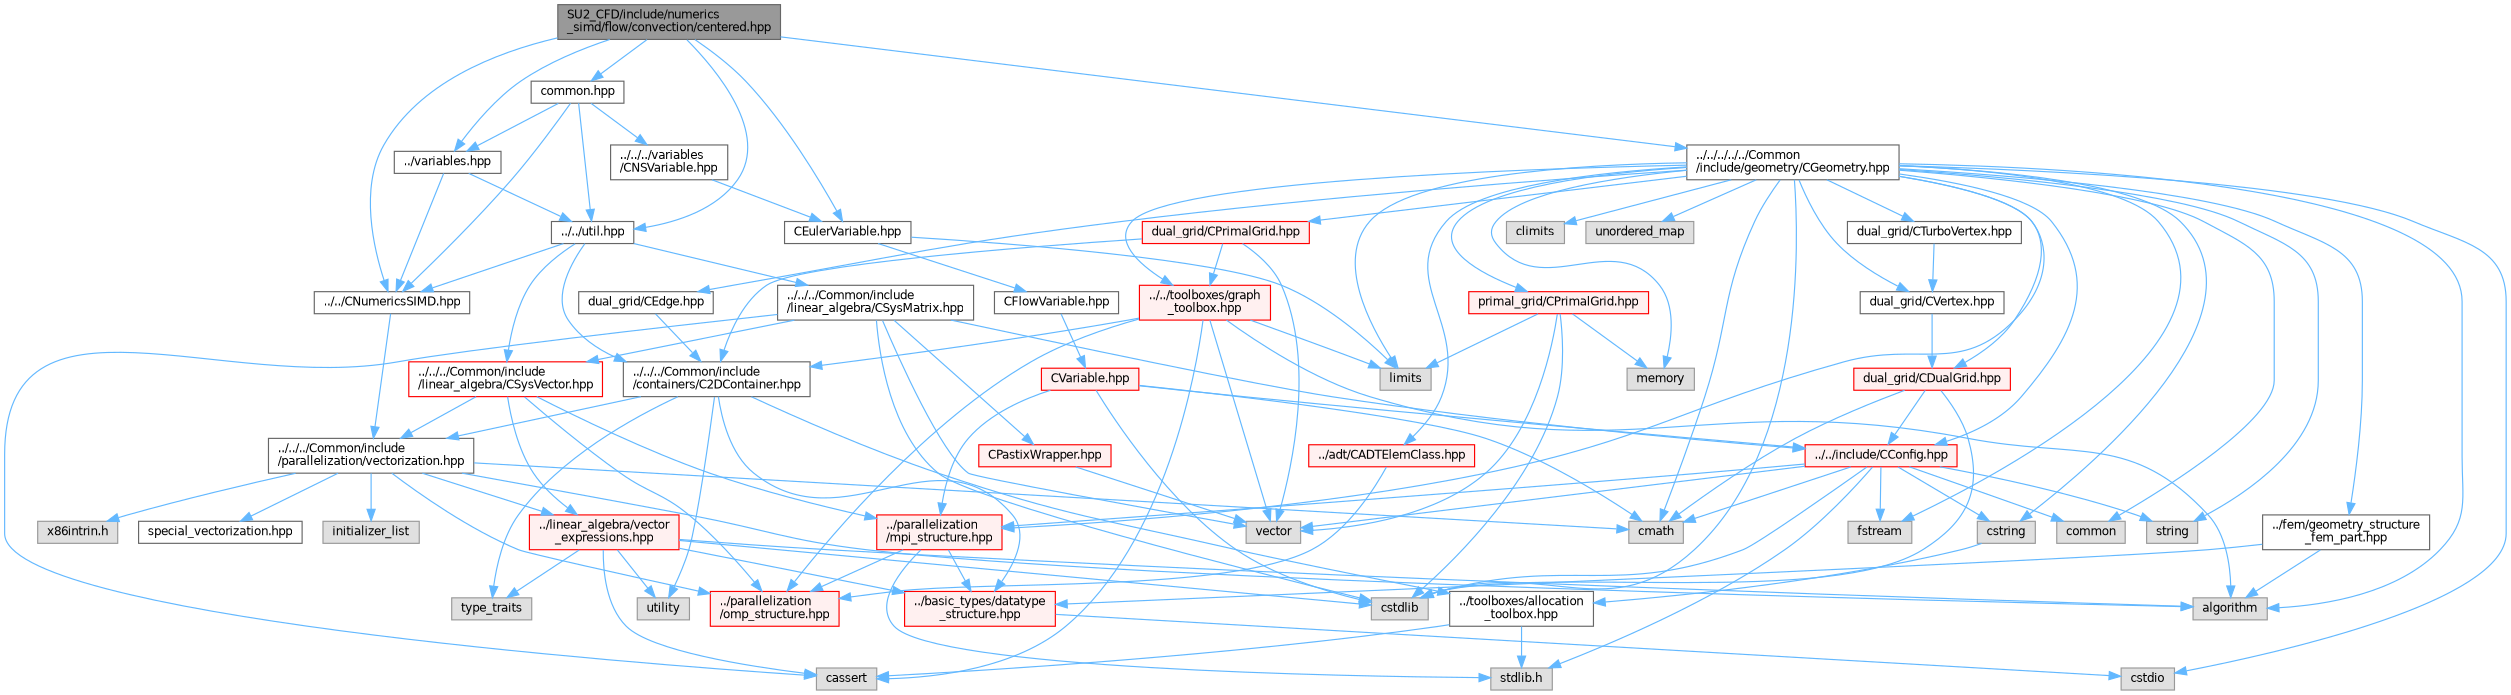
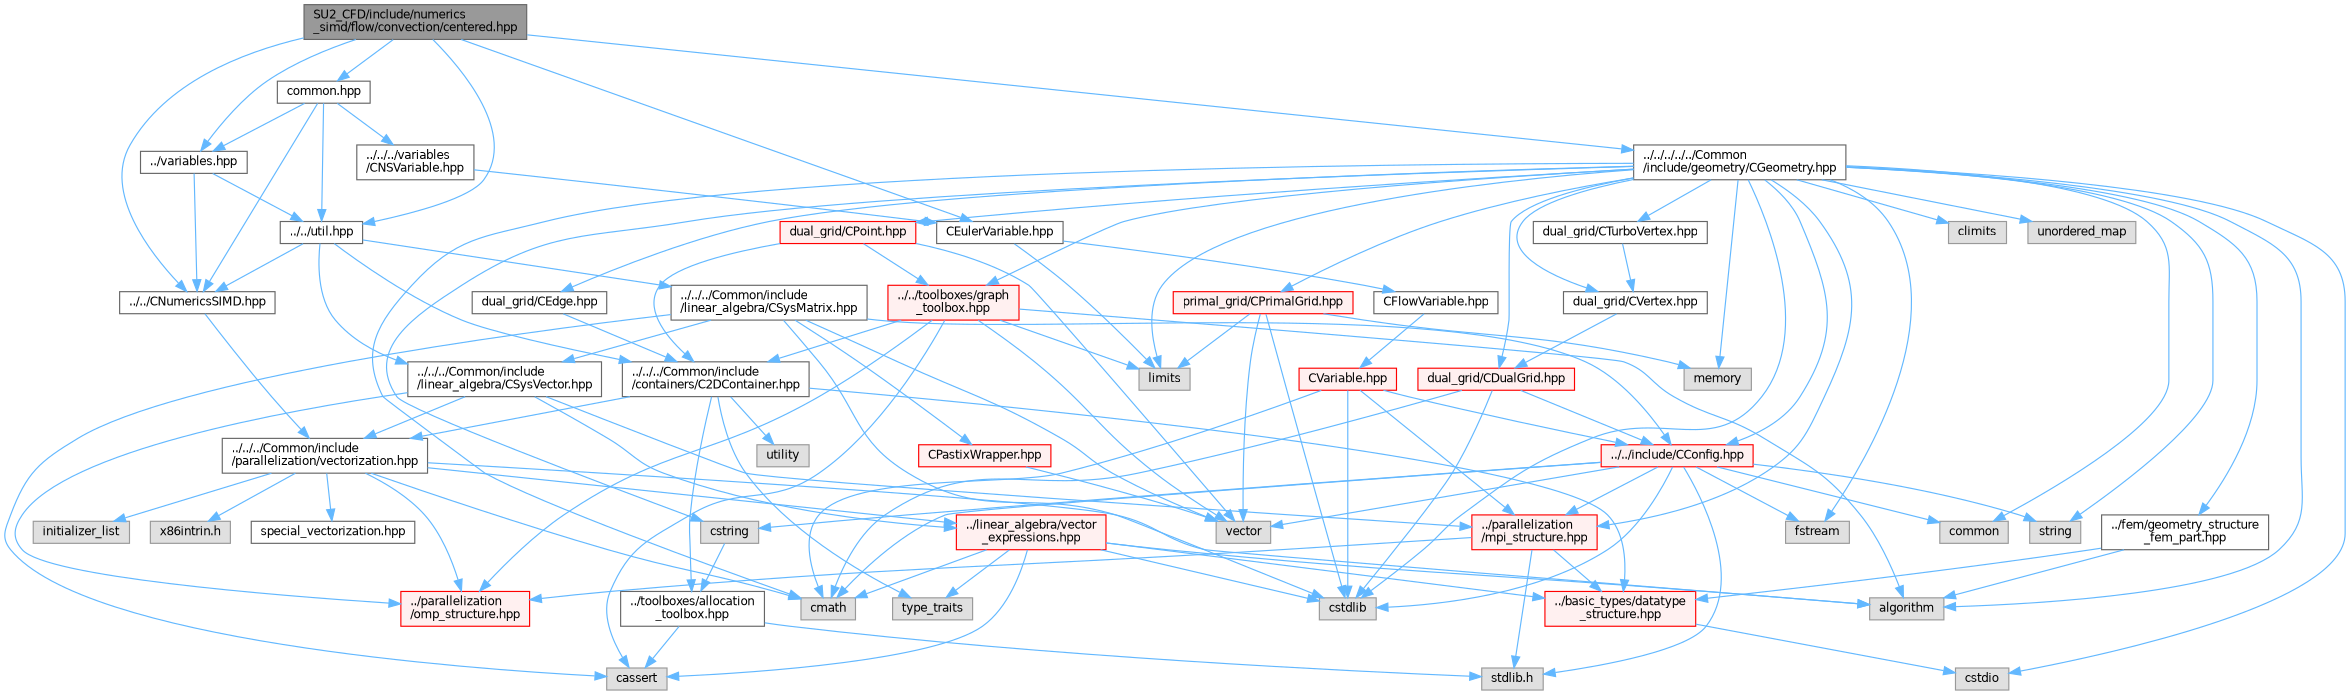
(1226, 233) -> (848, 233)
(506, 379) -> (505, 379)
(1392, 456) -> none
(633, 569) -> (911, 577)
